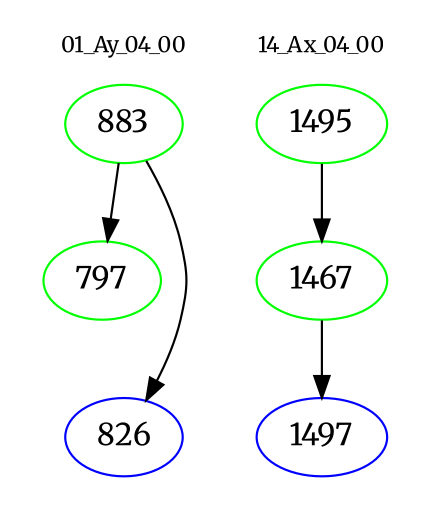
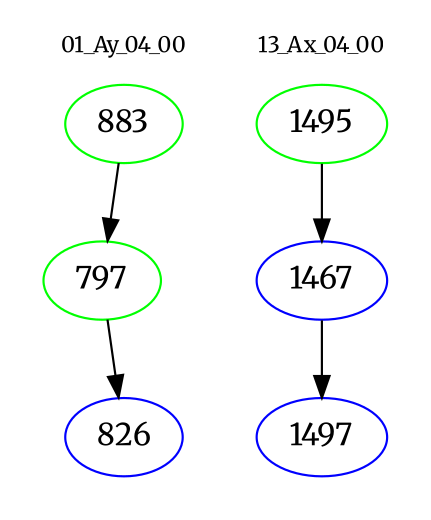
(322, 47) -> (322, 47)
(186, 269) -> (111, 348)
(322, 281) -> (322, 281)
